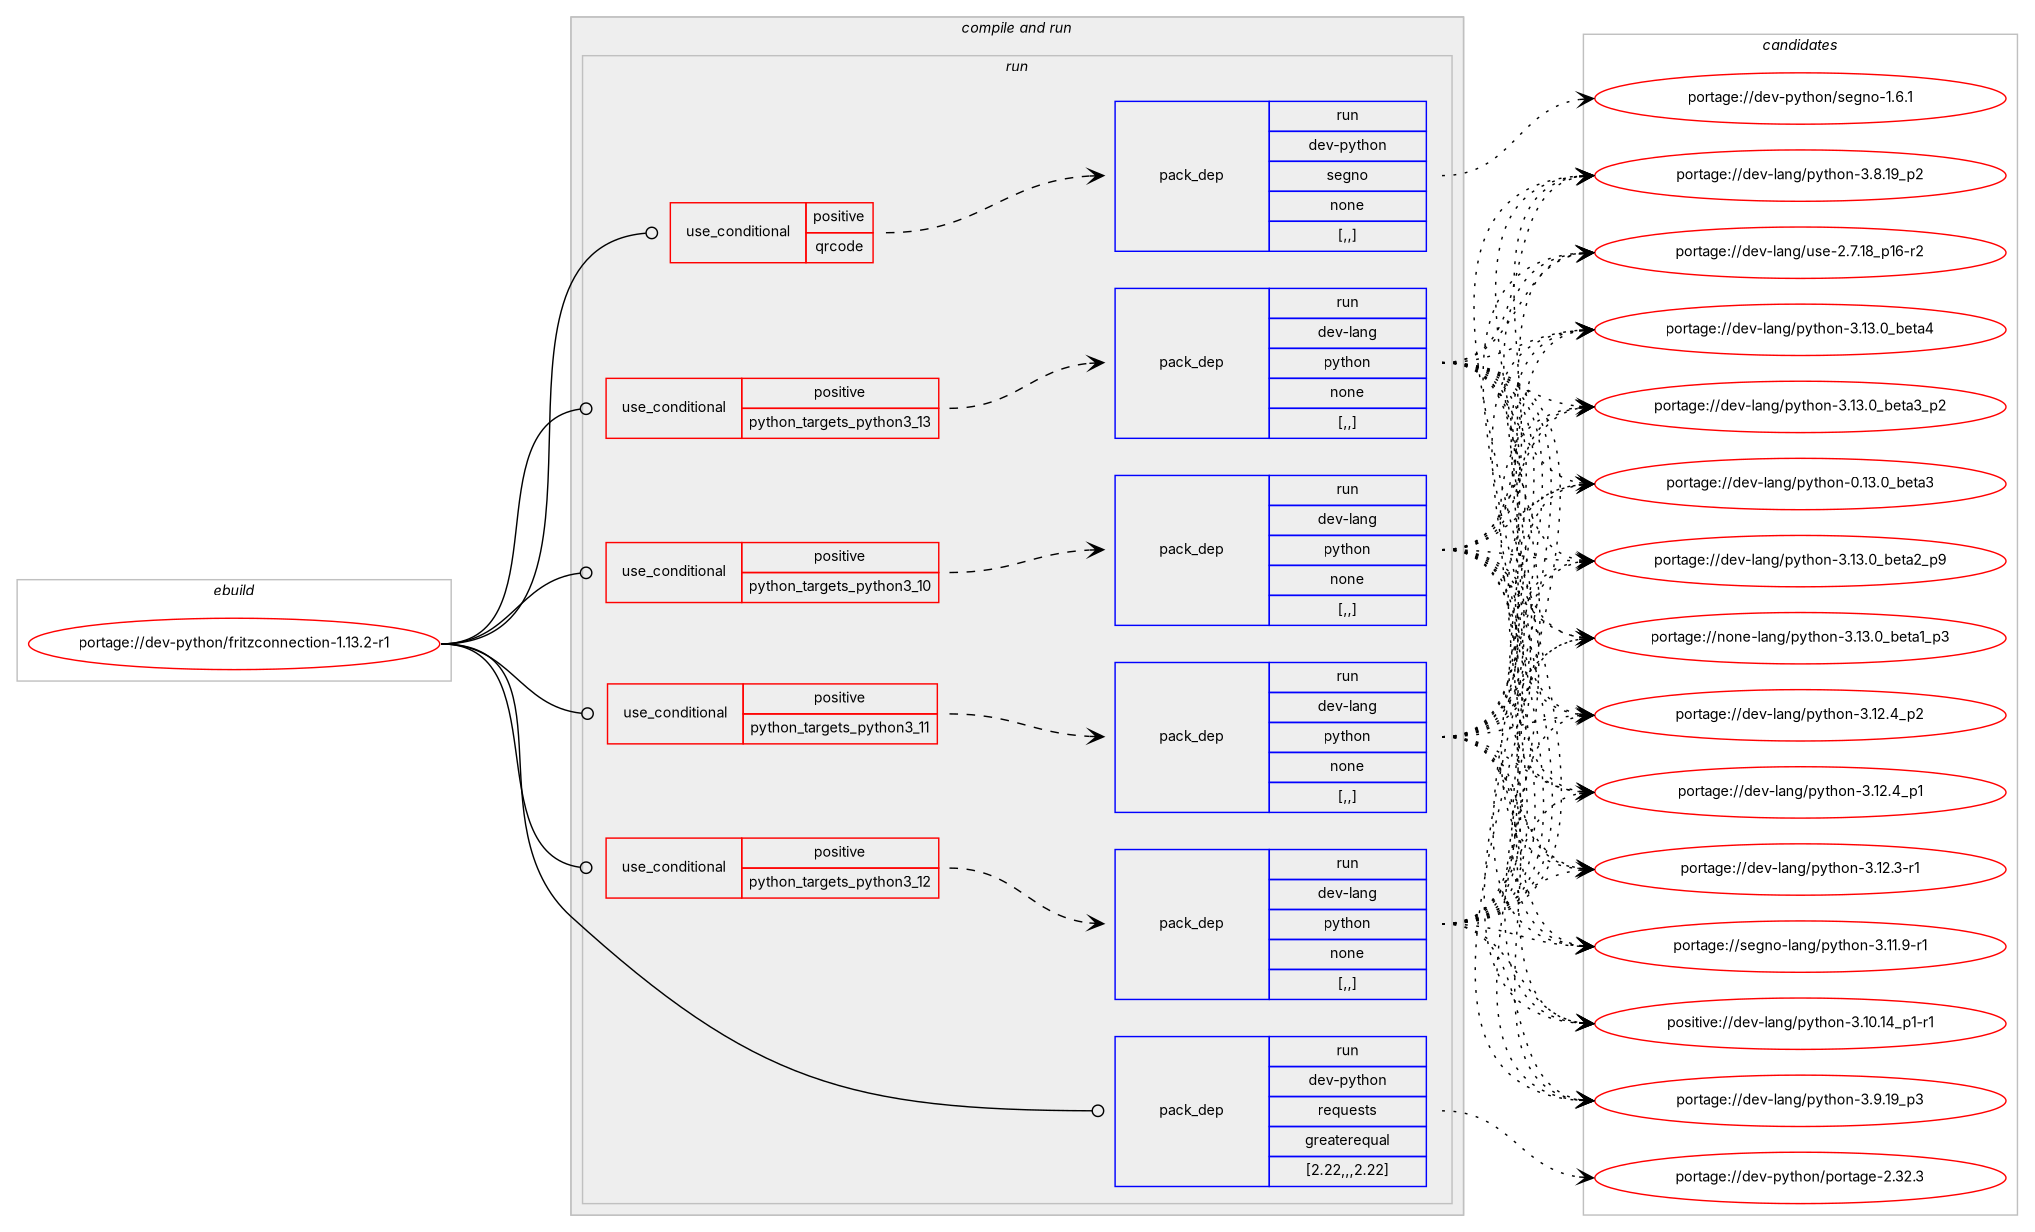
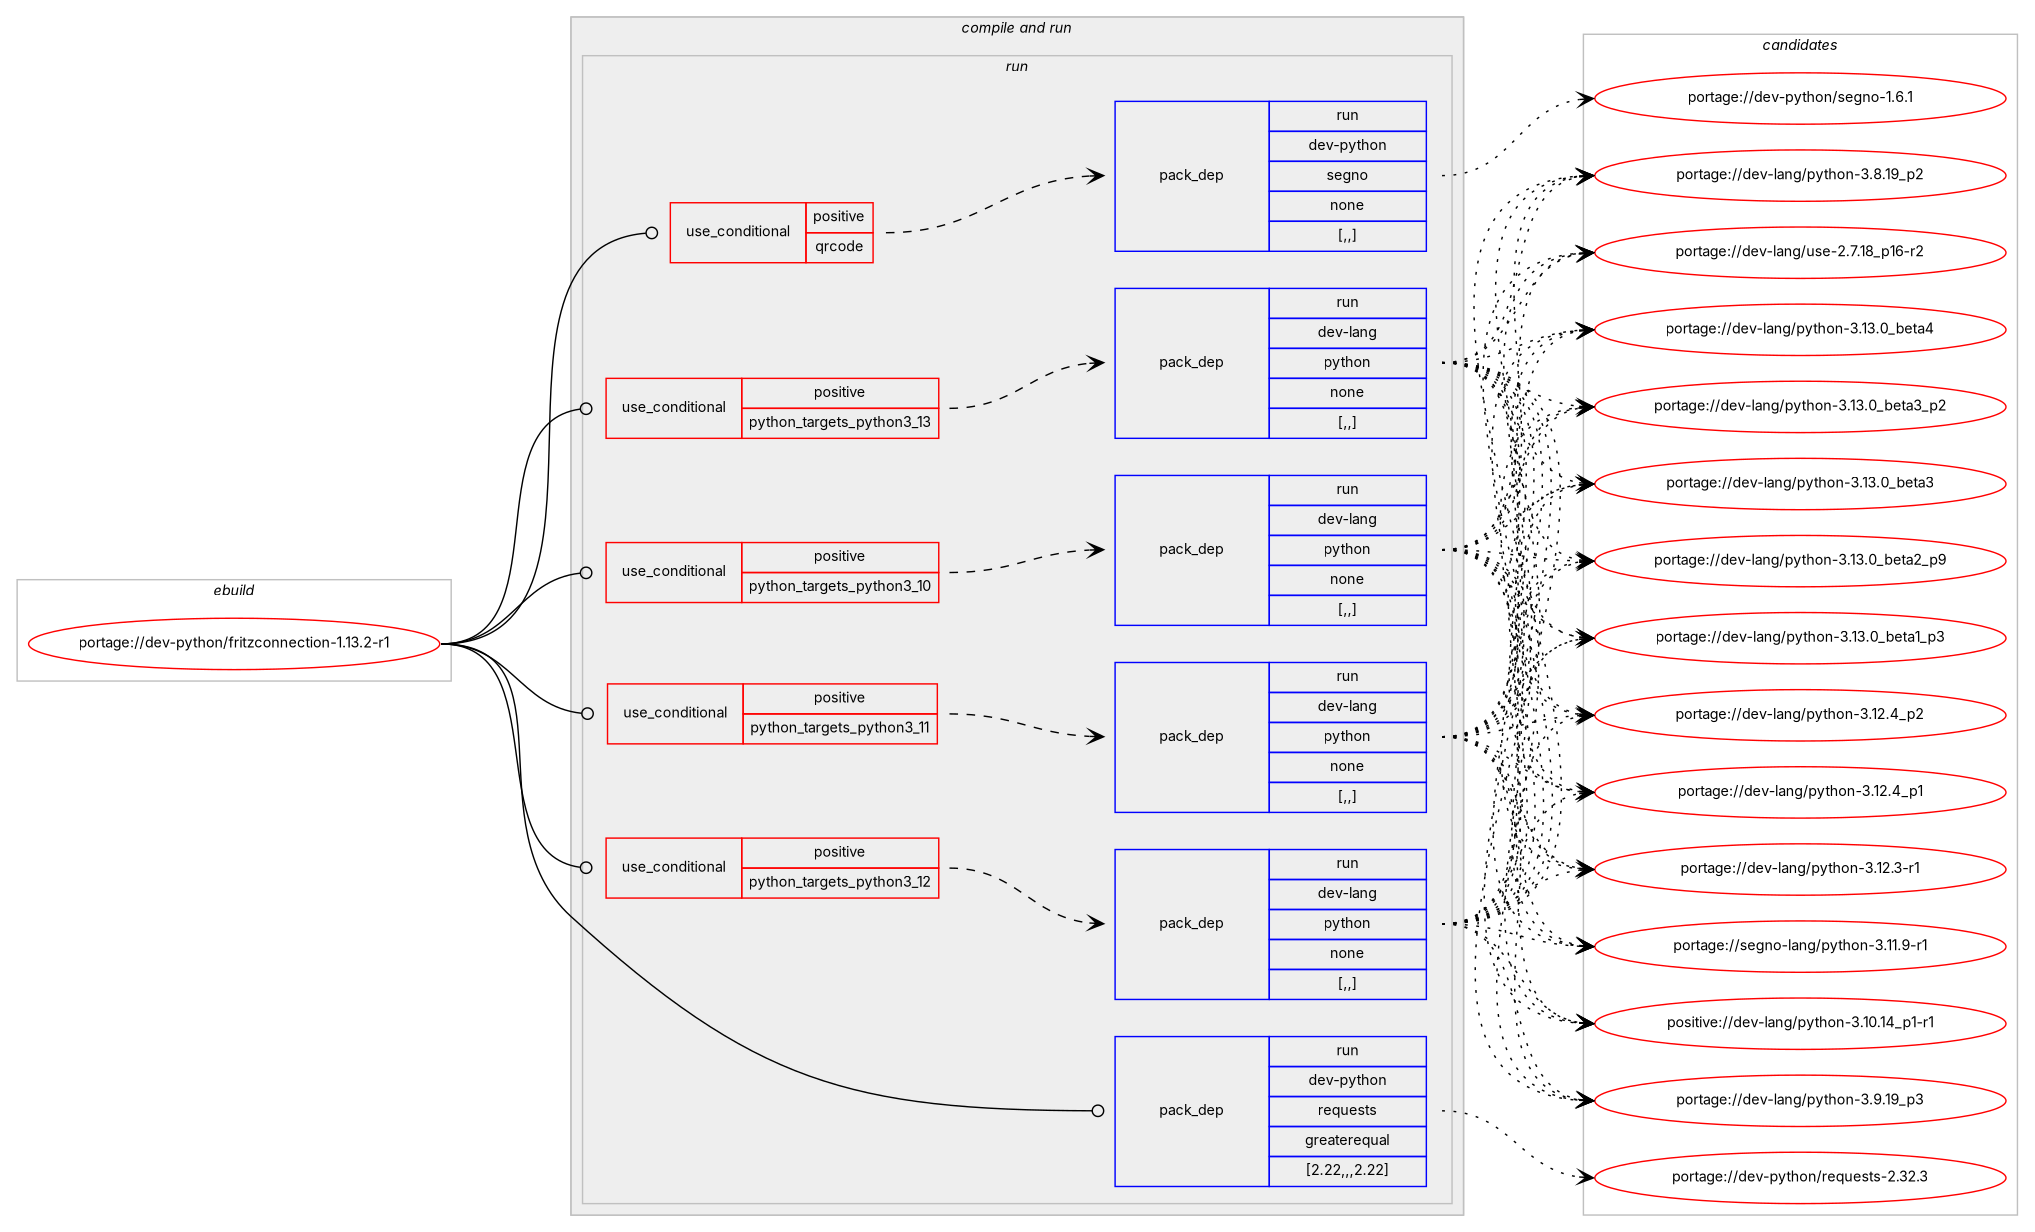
(1800, 484) -> (1800, 484)
(1800, 638) -> (1800, 638)
(1800, 1178) -> (1800, 1178)
